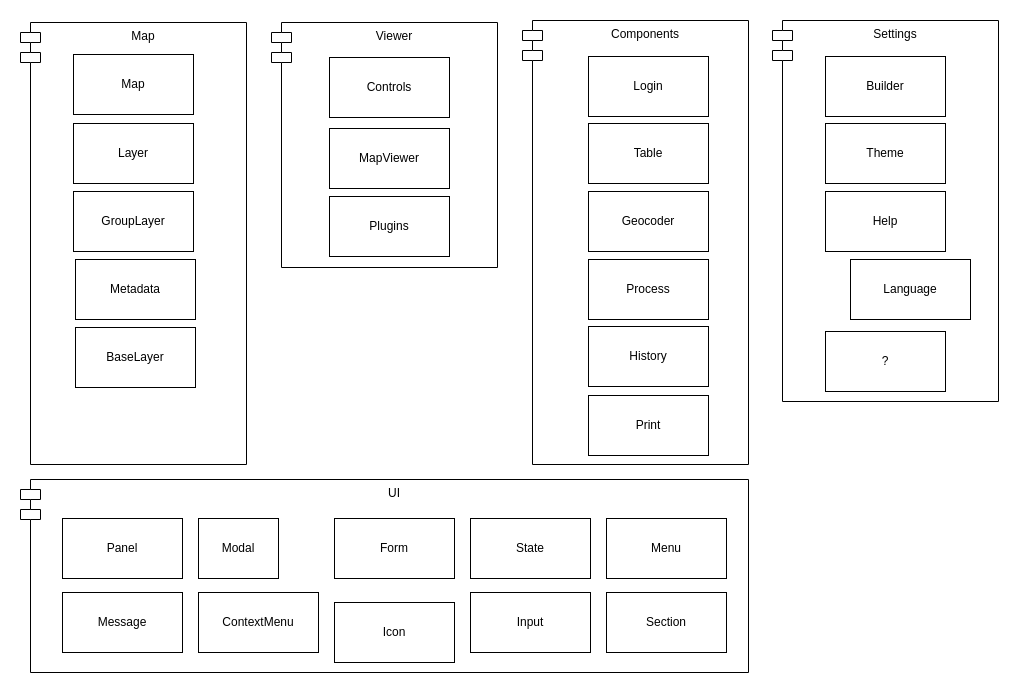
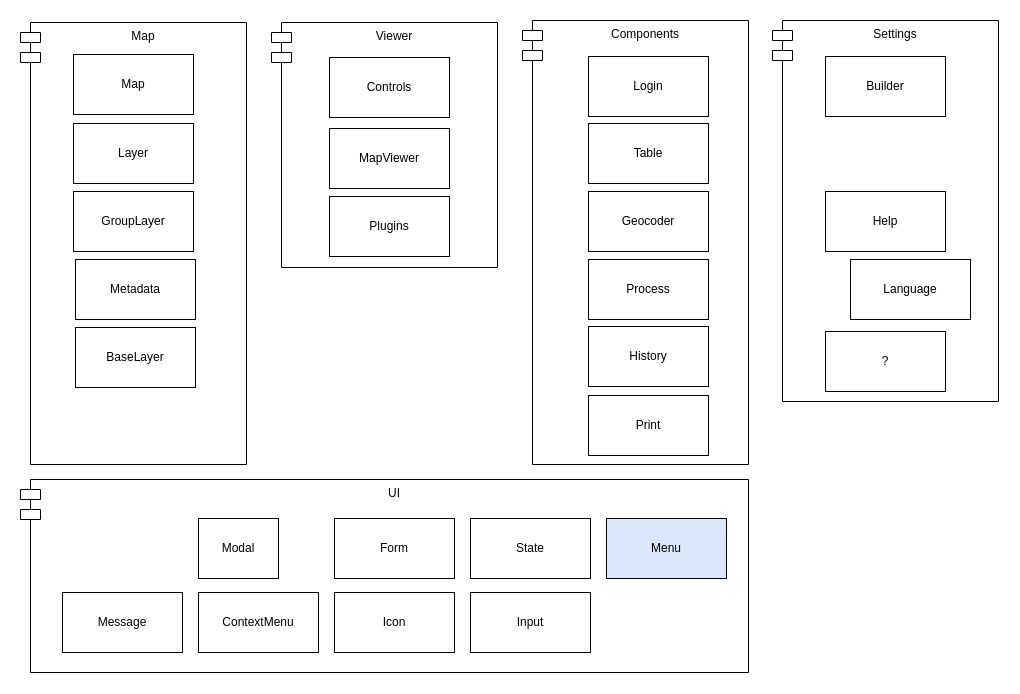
(886, 154) -> none
(123, 549) -> none
(667, 549) -> (667, 549)
(667, 623) -> none
(395, 633) -> (395, 623)
